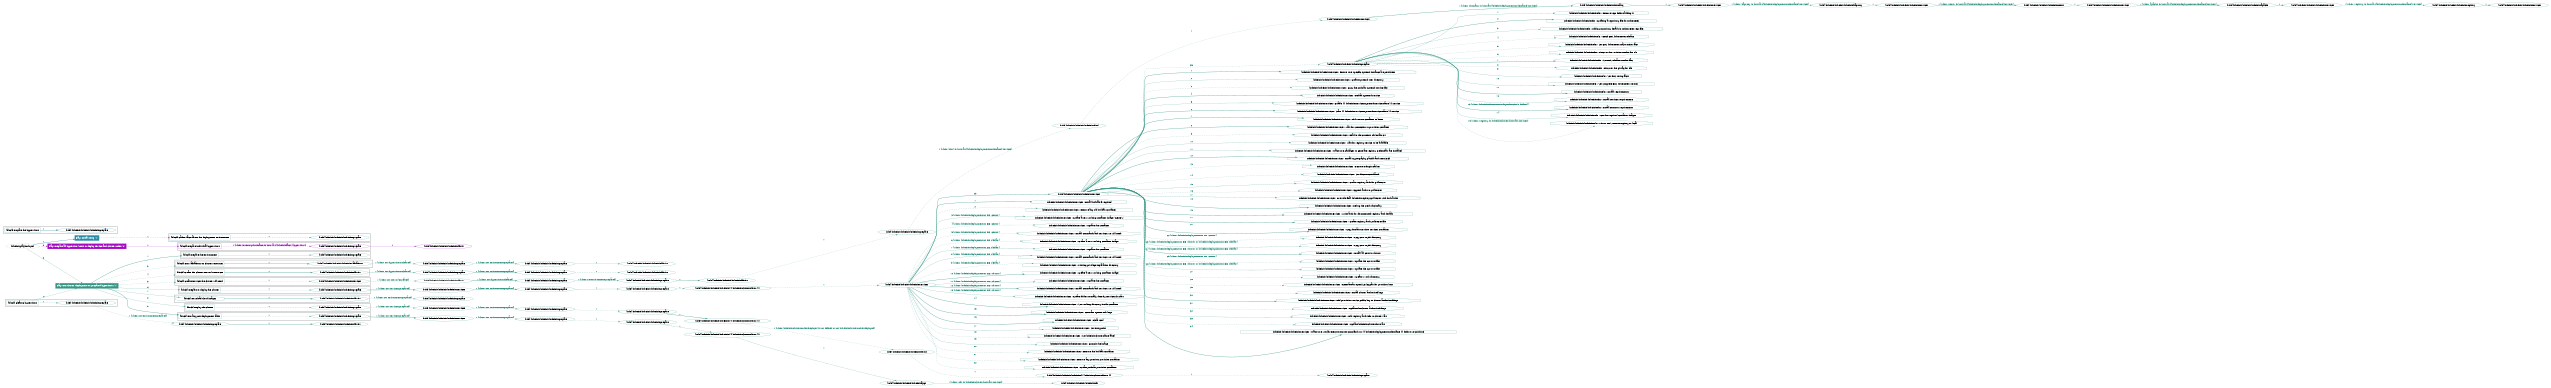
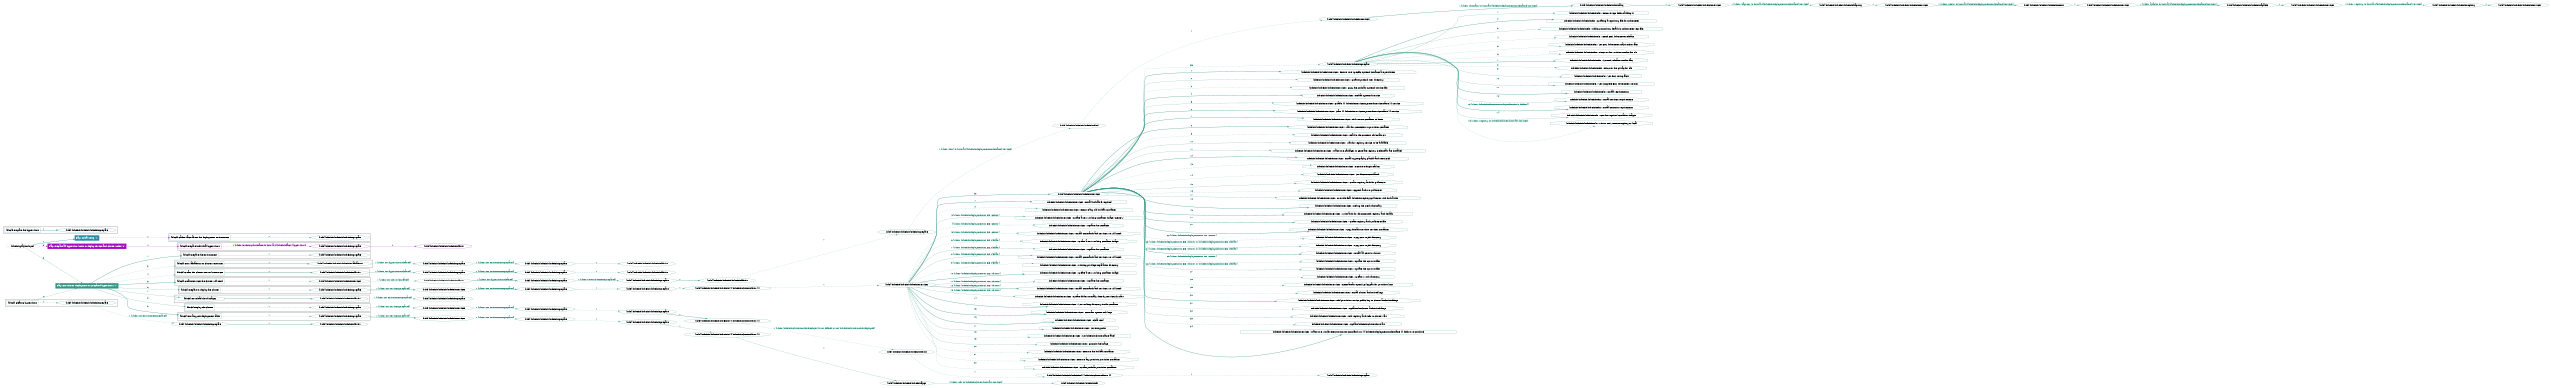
(146, 283) -> (146, 283)
